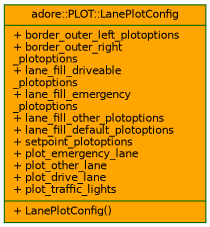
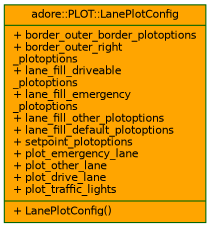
(96, 36) -> (105, 36)
